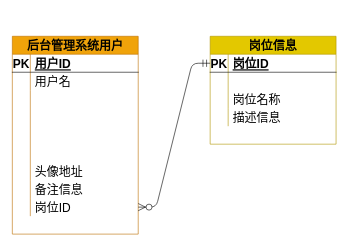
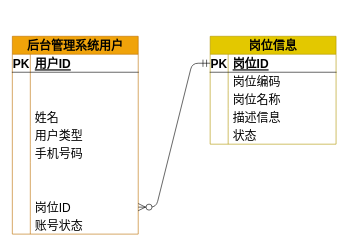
(84, 81) -> none
none -> (282, 81)
none -> (84, 117)
none -> (84, 135)
none -> (282, 135)
none -> (84, 153)
(84, 171) -> none
(84, 189) -> none
none -> (84, 225)
